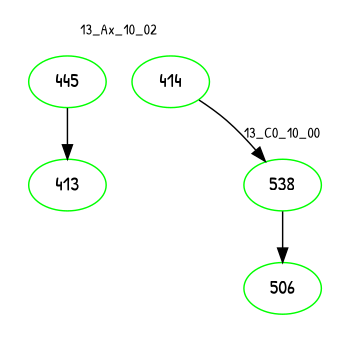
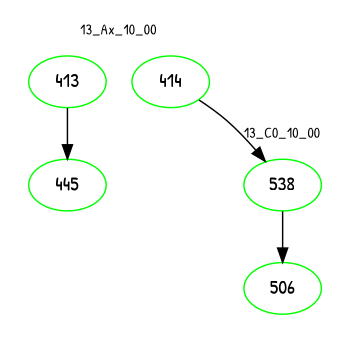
(119, 31) -> (119, 31)
(67, 126) -> (67, 126)
